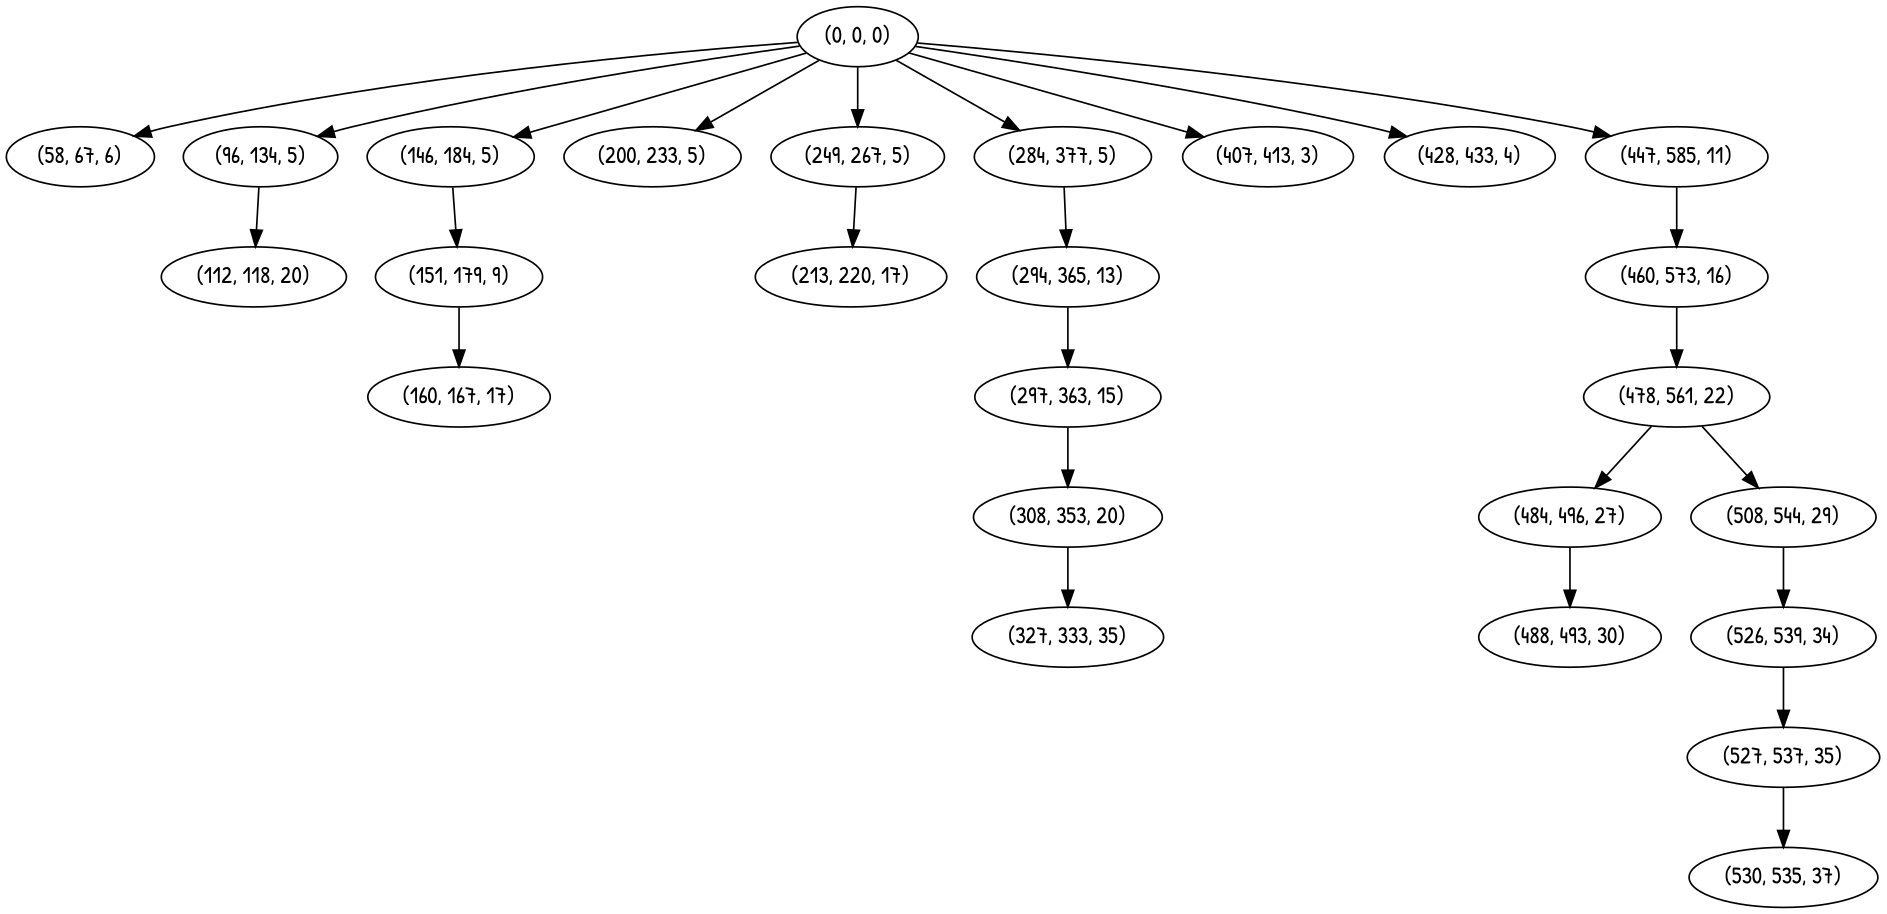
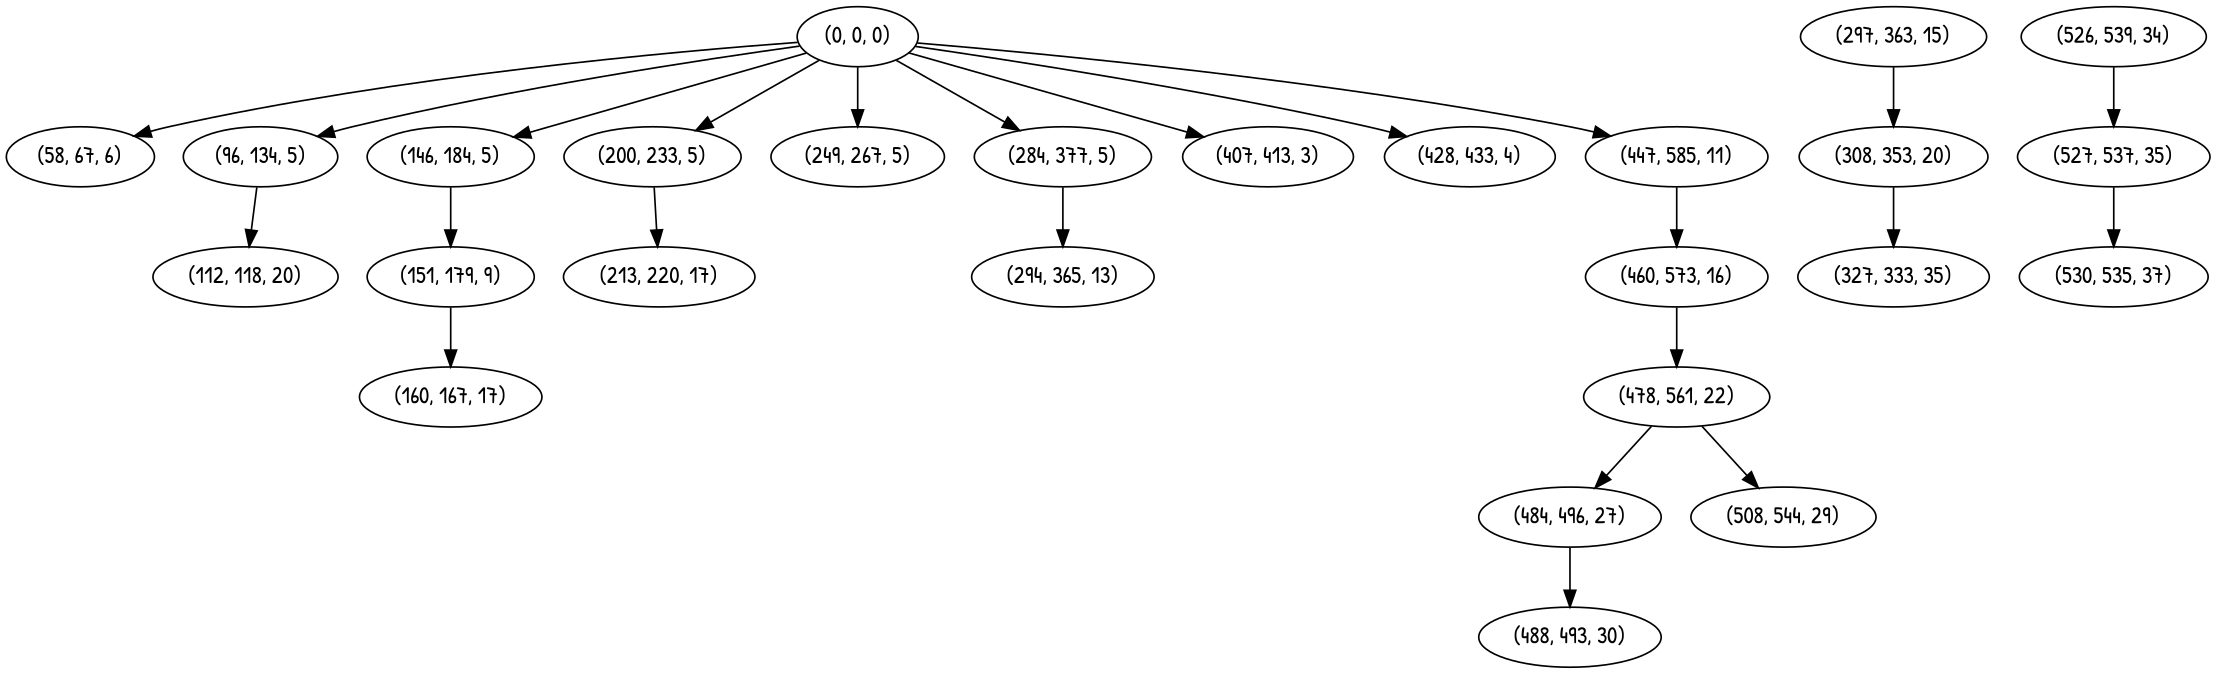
(855, 209) -> (655, 209)
(1068, 329) -> none
(1783, 569) -> none
